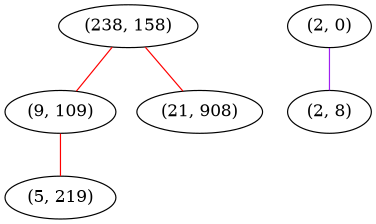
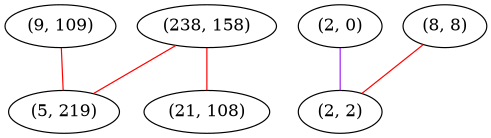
none -> (445, 26)
(94, 69) -> (135, 69)
(200, 112) -> (207, 112)
(329, 112) -> (340, 112)
